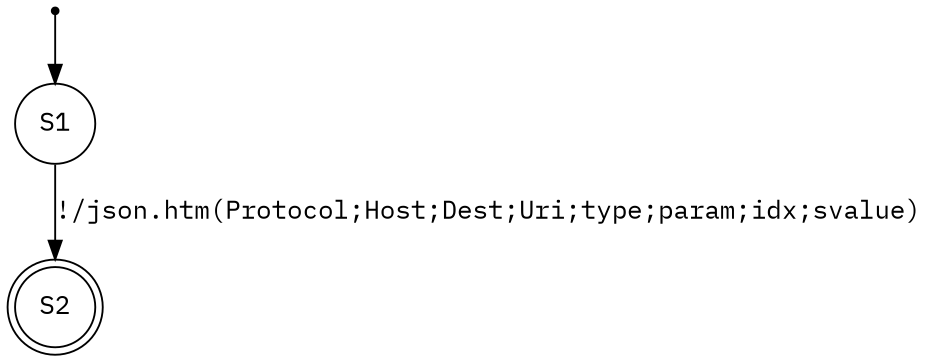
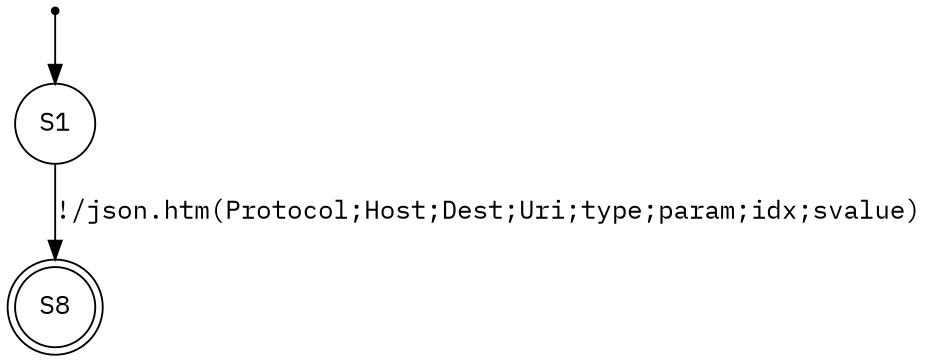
(55, 307) -> (55, 307)
